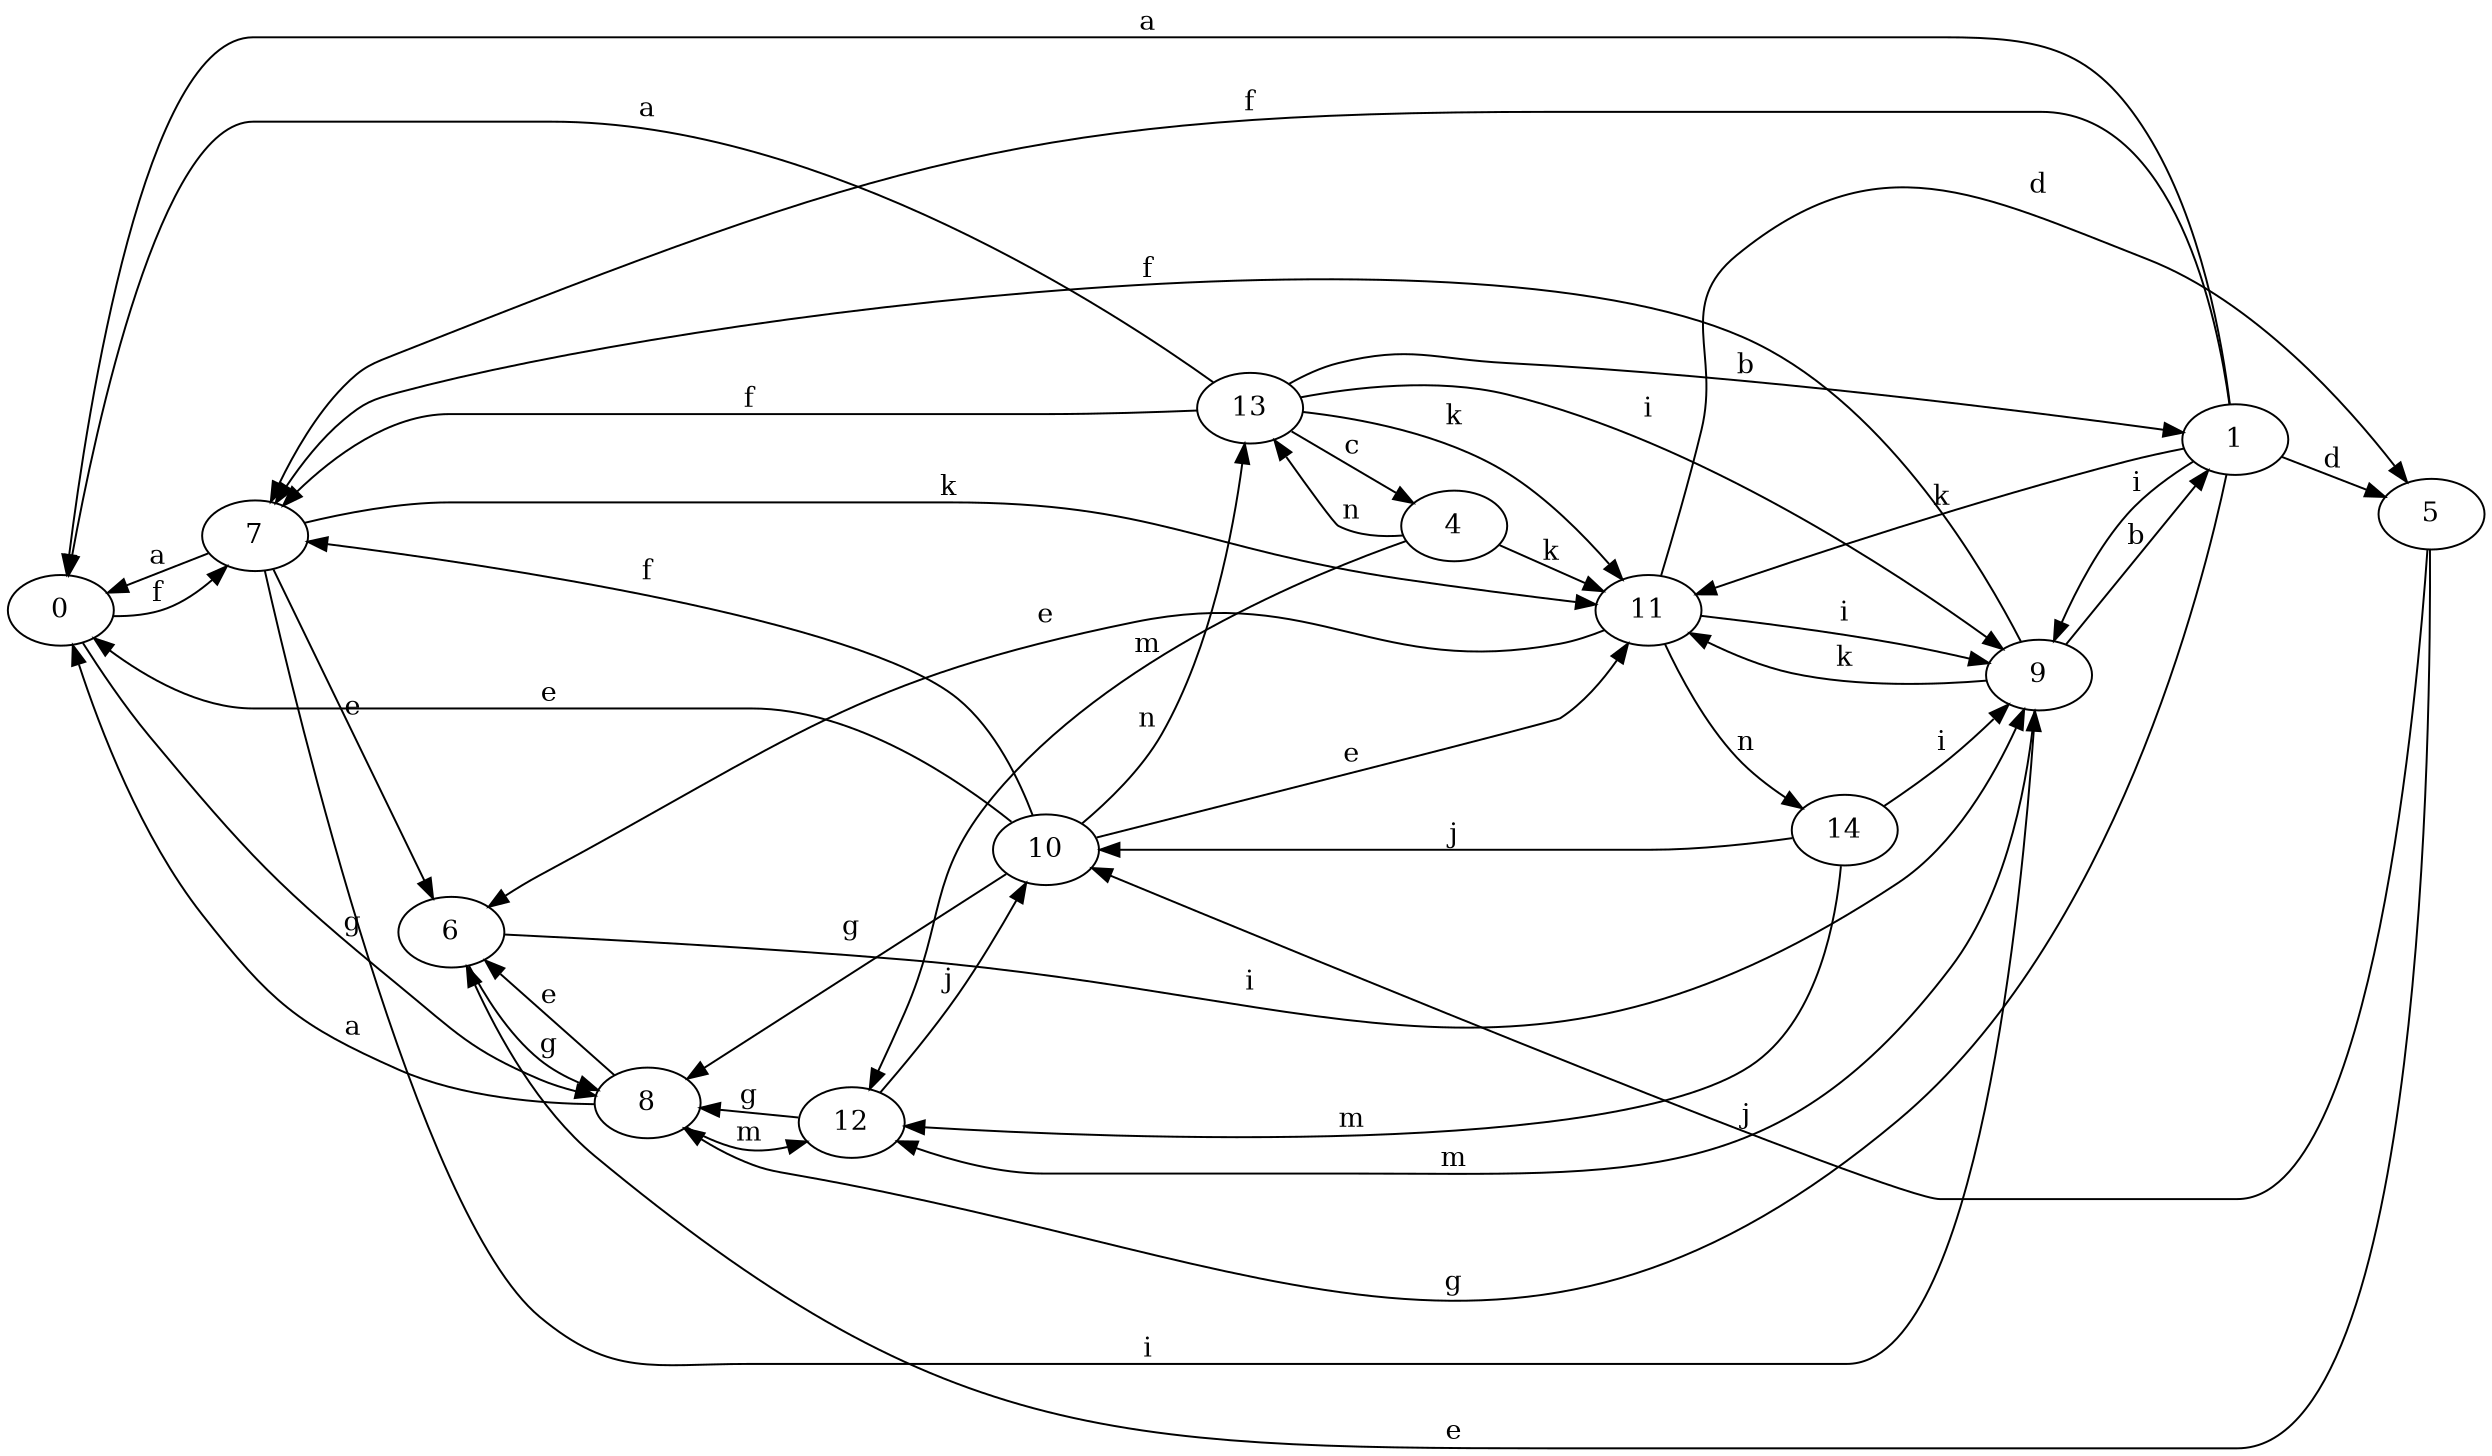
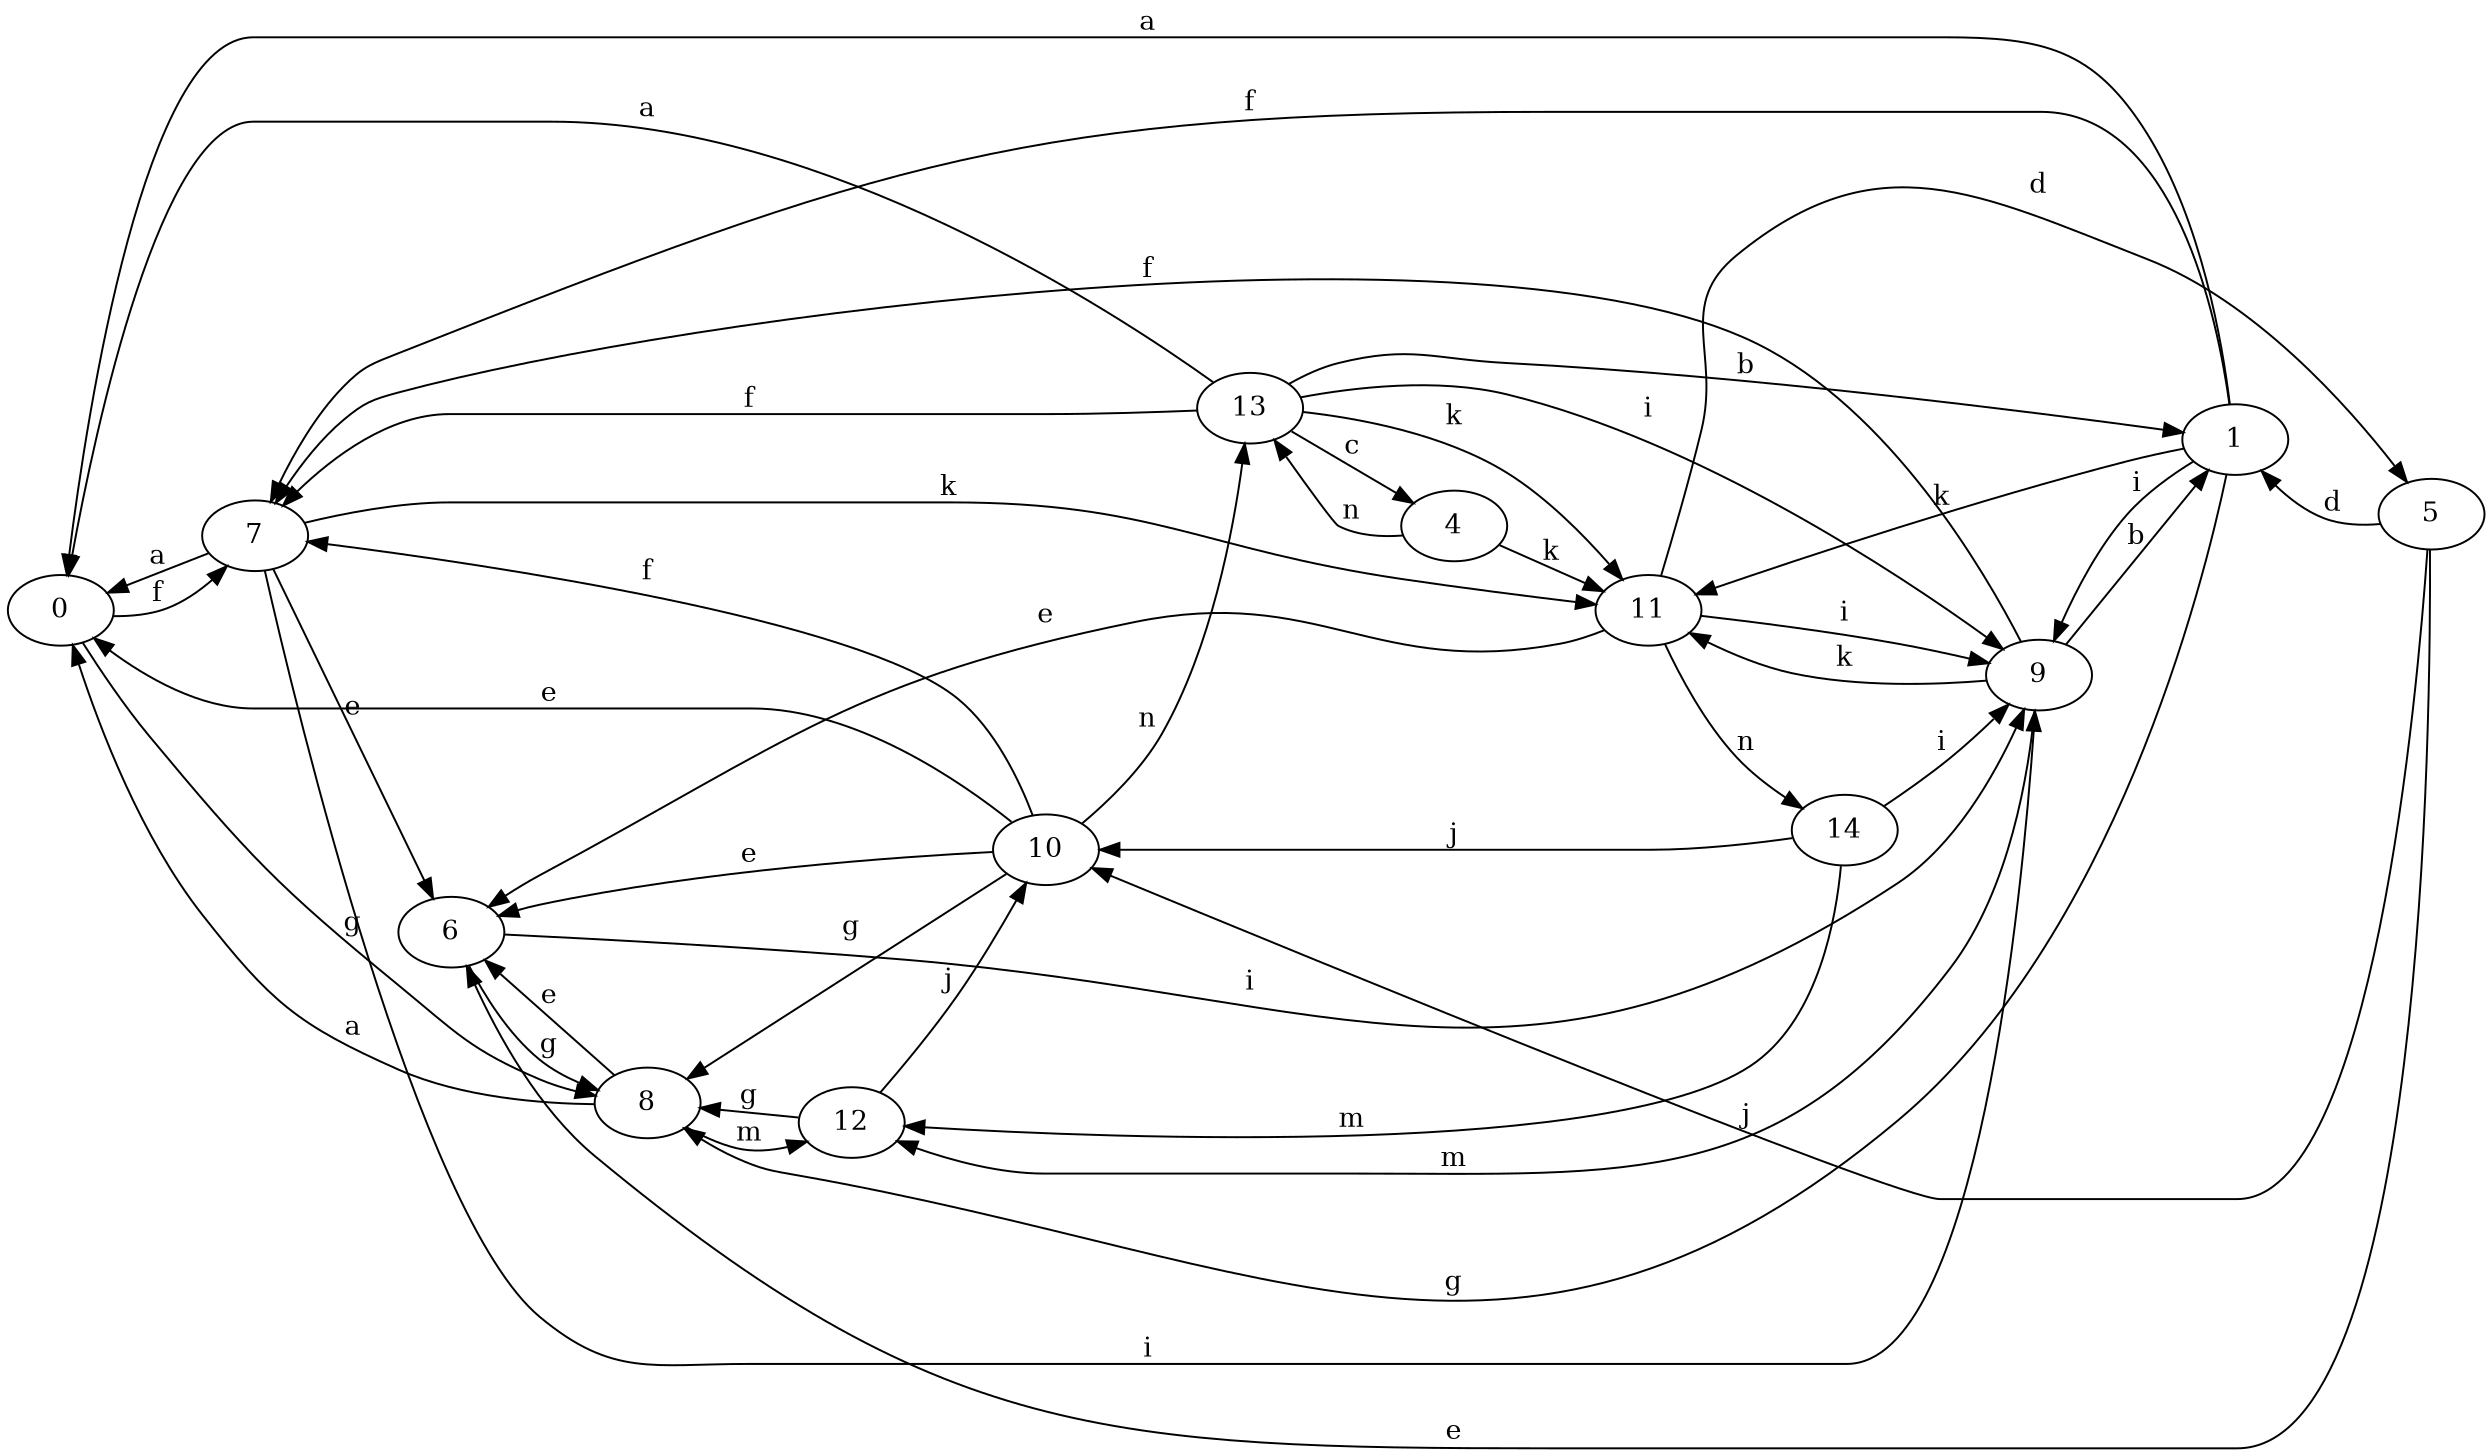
(2324, 473) -> (2323, 518)
(1061, 730) -> none
(1368, 769) -> (754, 871)
